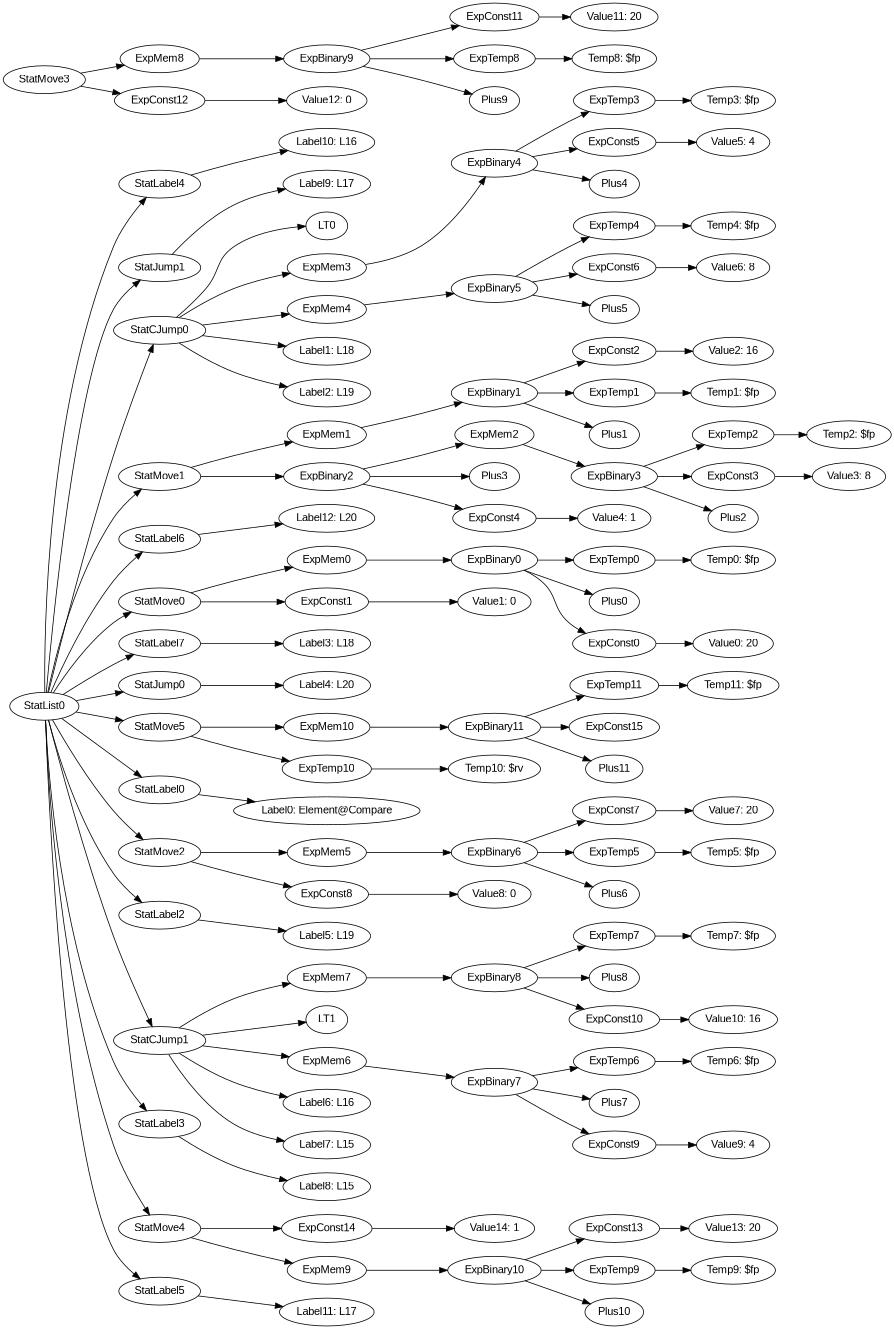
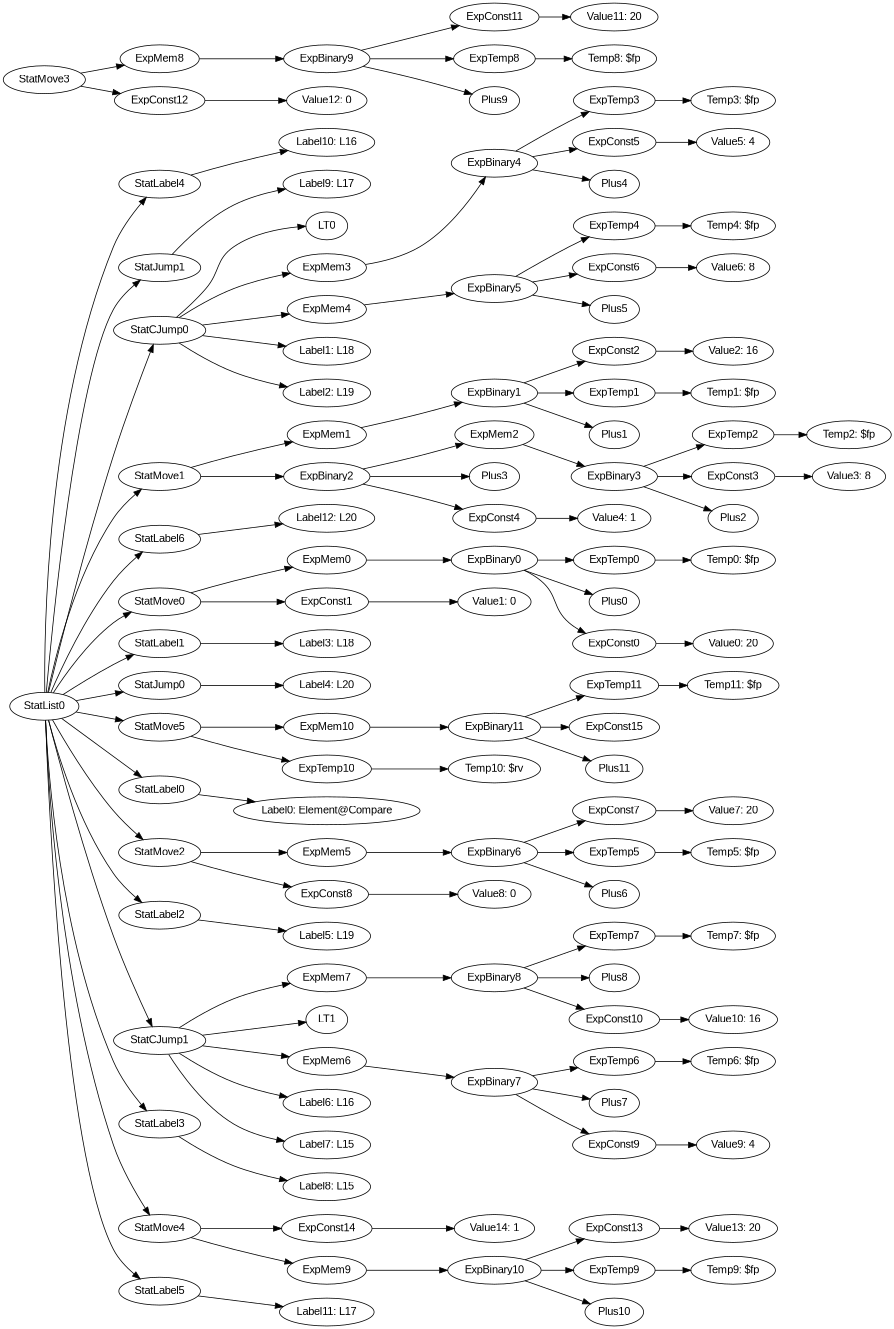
(160, 644) -> (160, 644)
